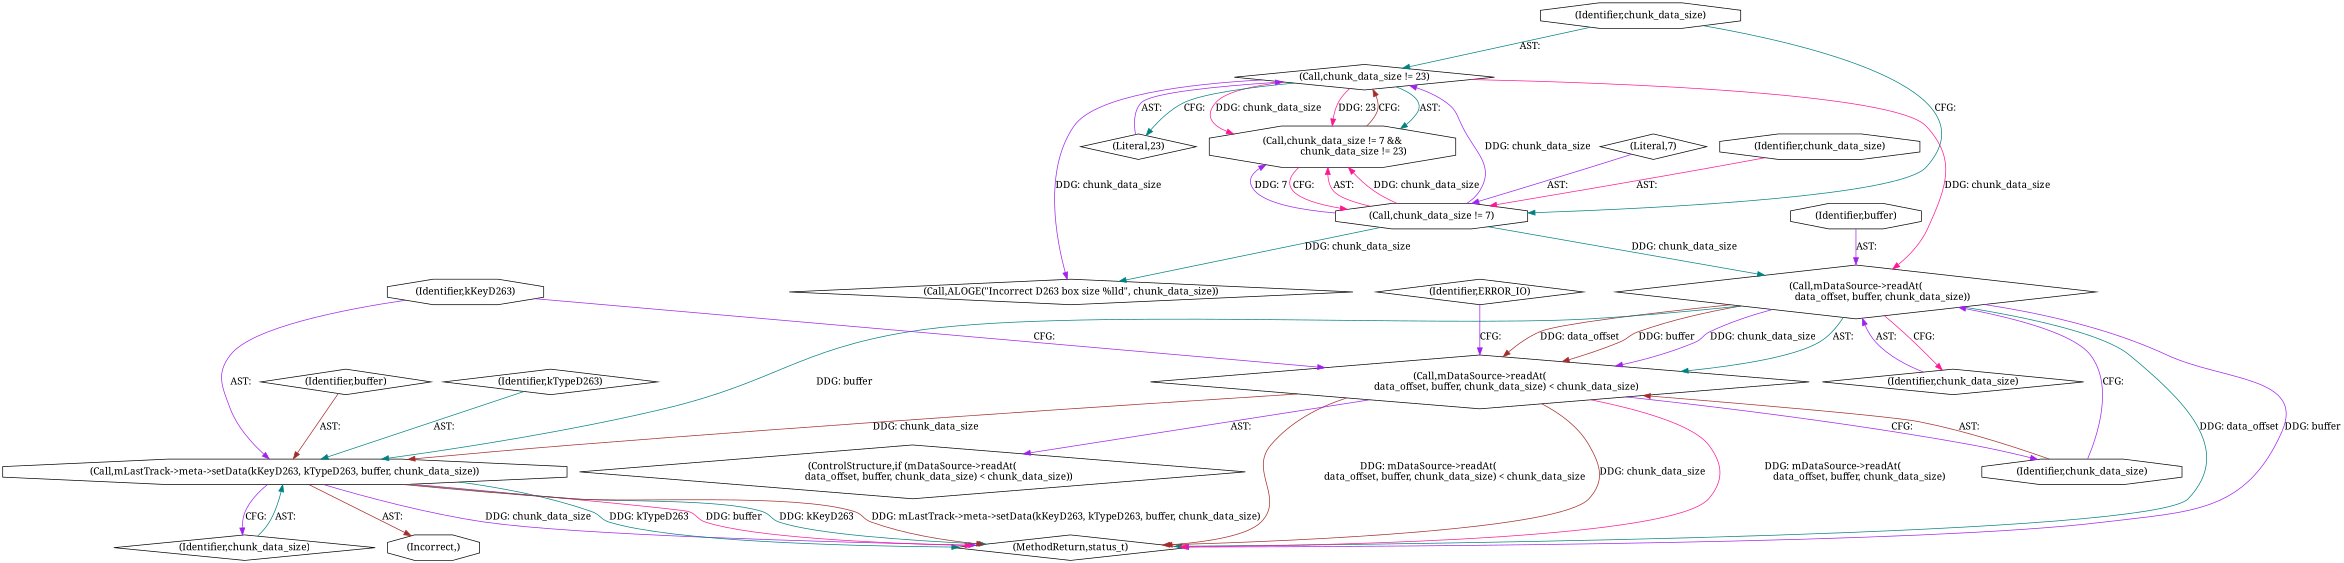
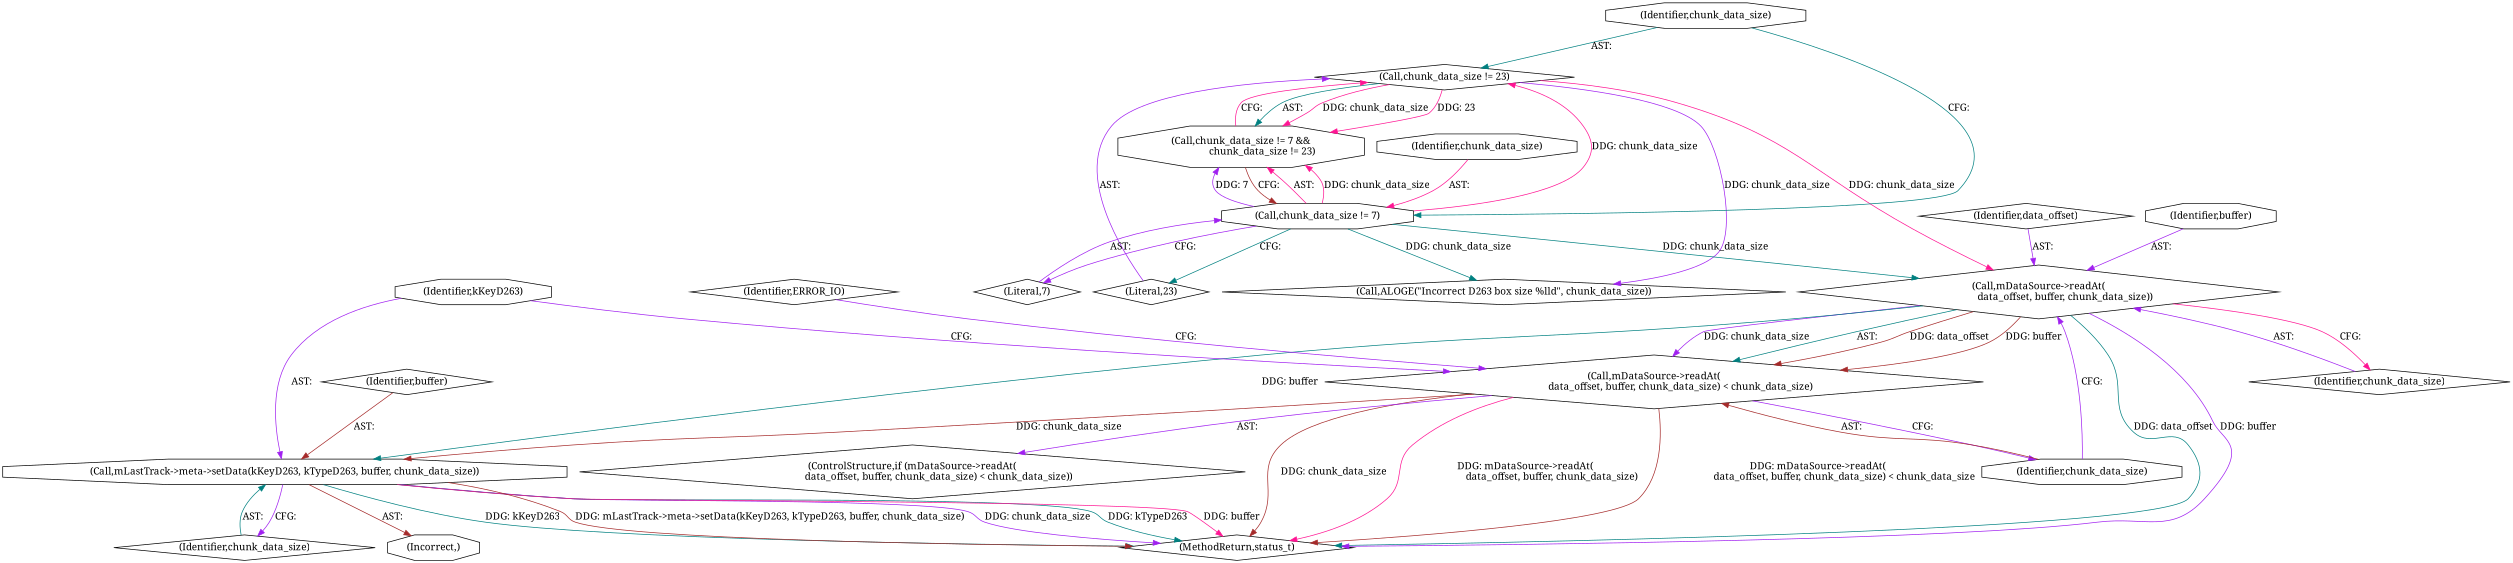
(1217, 93) -> (1233, 255)
(1377, 112) -> (1288, 90)
(1469, 138) -> (1562, 182)
(1303, 198) -> (1254, 186)
none -> (2026, 216)
none -> (1151, 247)
(551, 382) -> none
